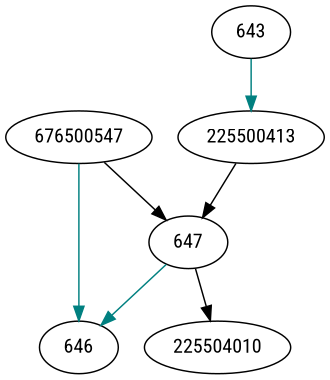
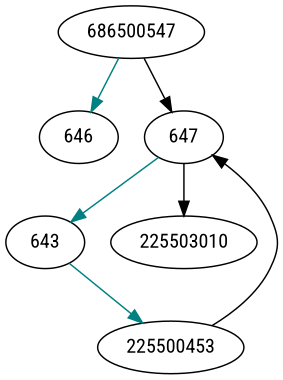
(79, 137) -> (131, 32)
(251, 137) -> (171, 347)
(139, 290) -> (121, 185)
(218, 347) -> (184, 242)
